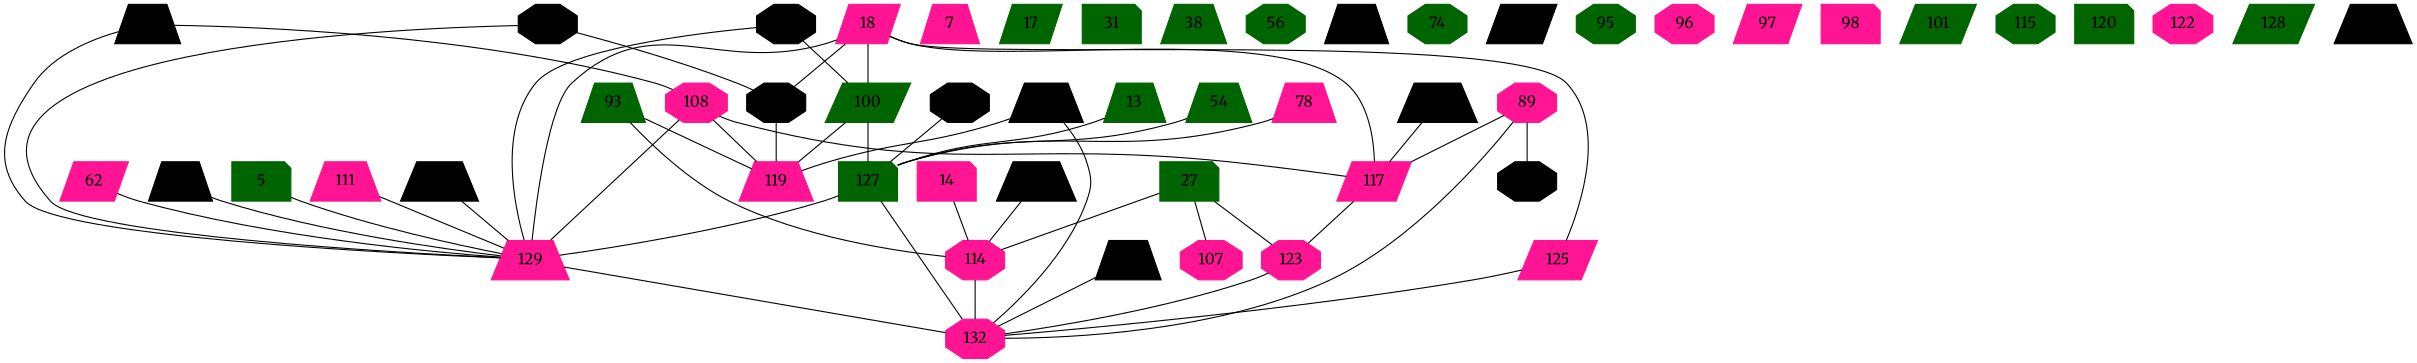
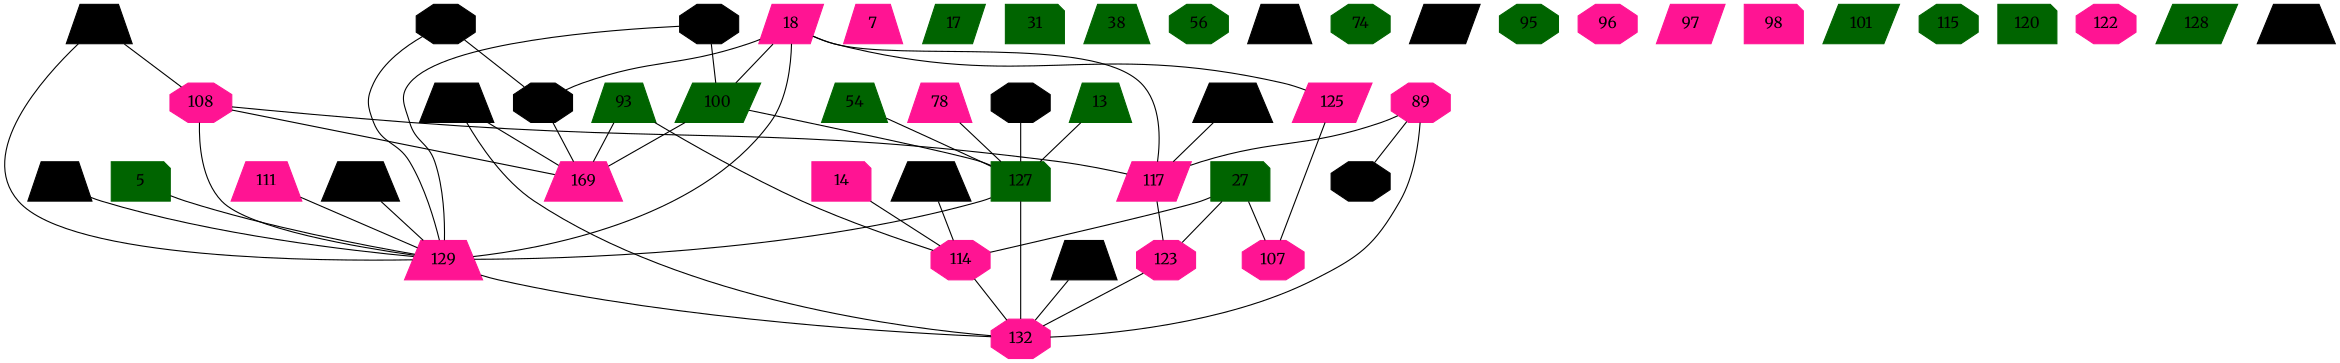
(94, 181) -> none
(776, 181) -> (583, 181)
(1277, 308) -> (1303, 181)
